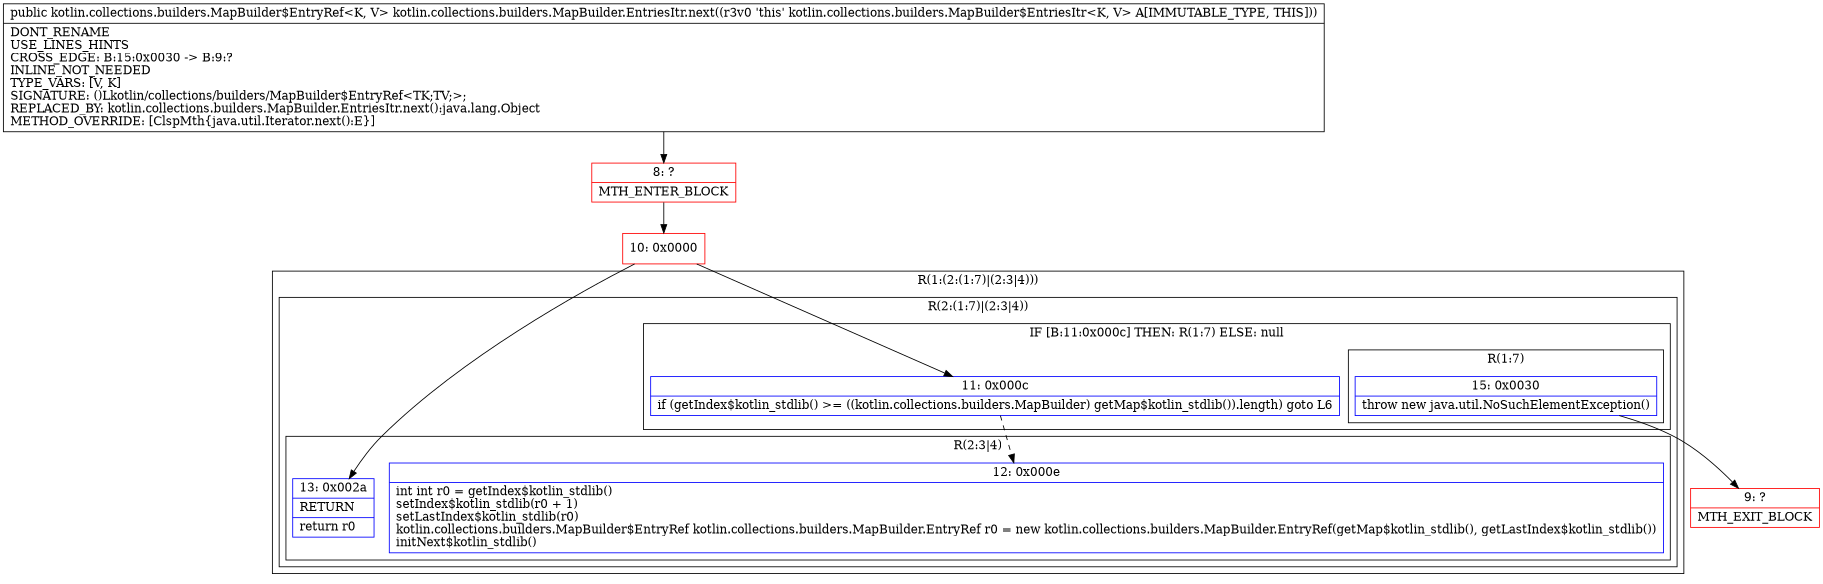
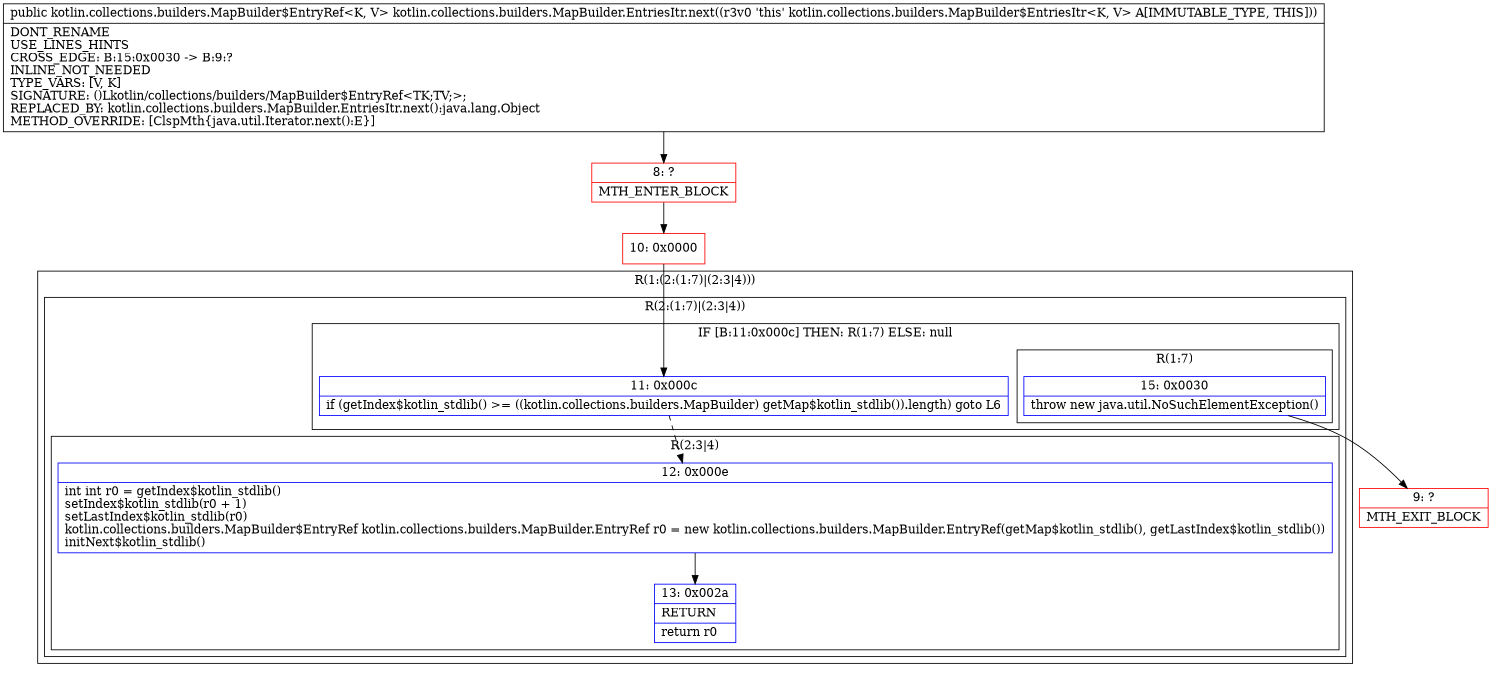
(483, 354) -> (695, 564)
